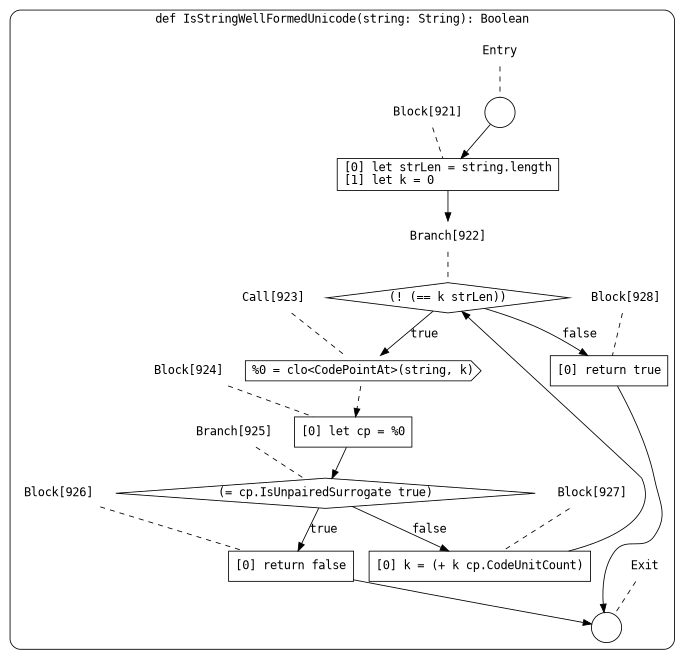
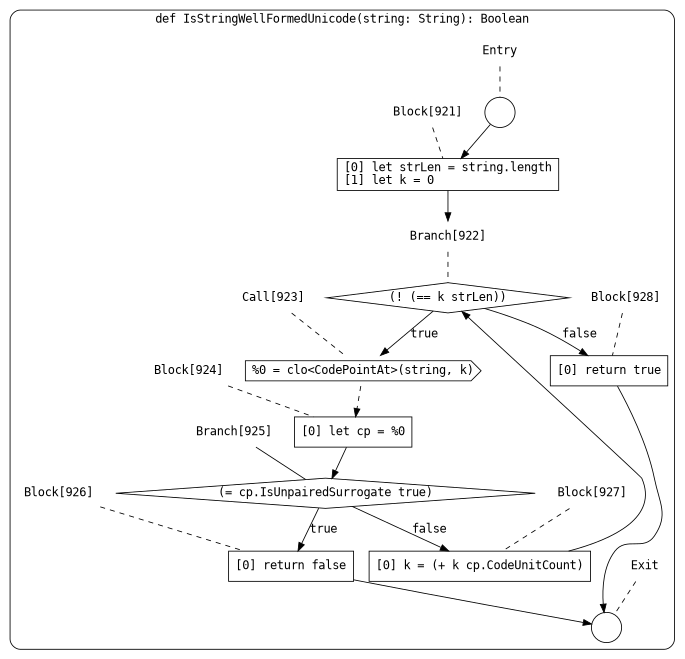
(281, 463) -> (281, 463)
